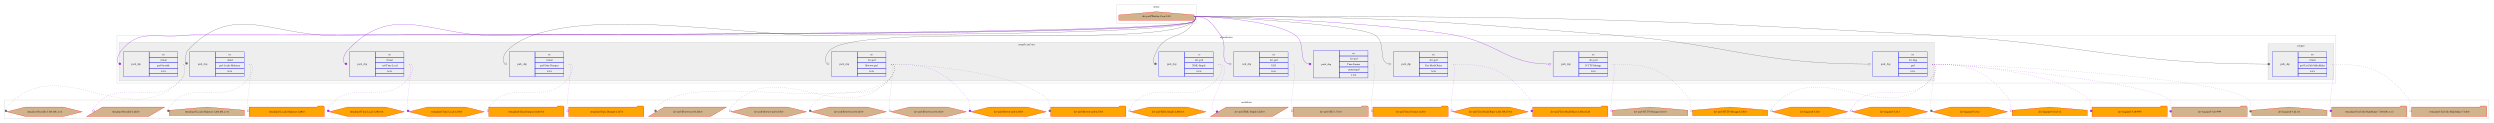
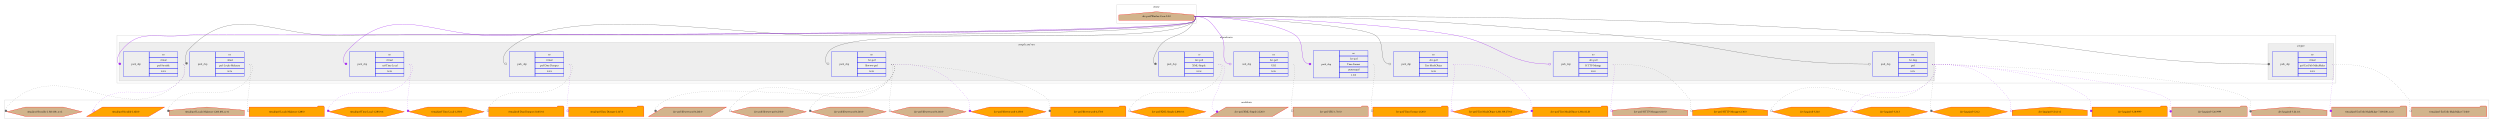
(126, 112) -> (126, 112)
